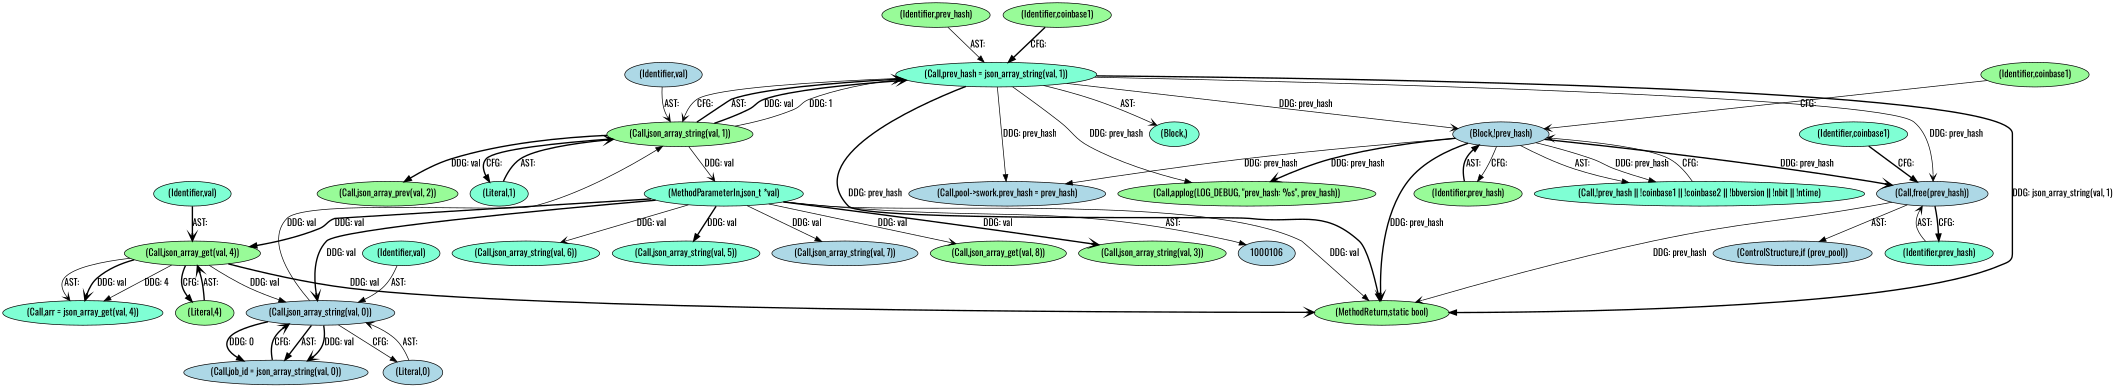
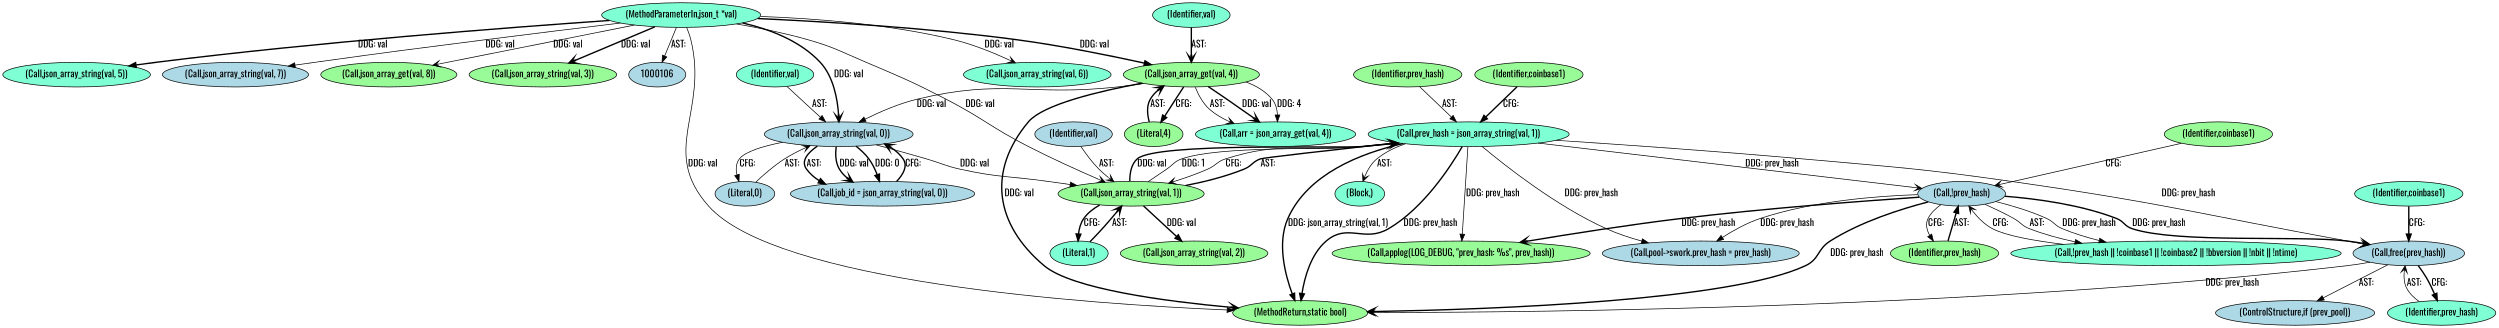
(1501, 134) -> (1962, 194)
(700, 161) -> (923, 88)
(388, 194) -> (1194, 253)
